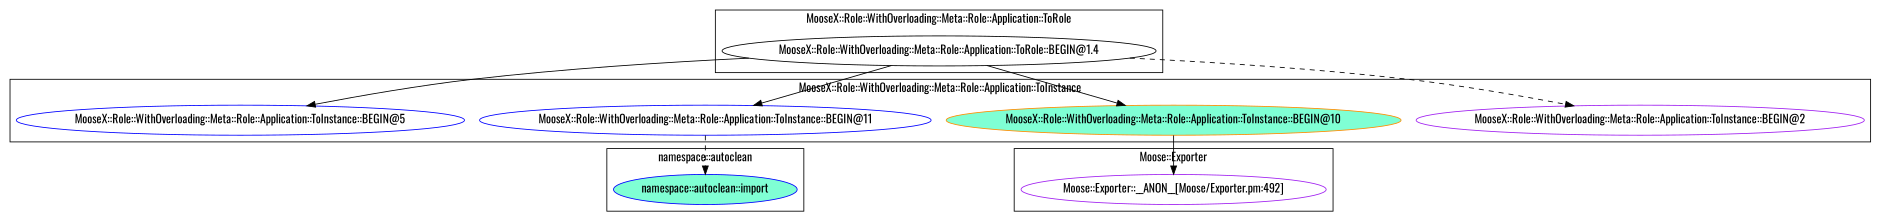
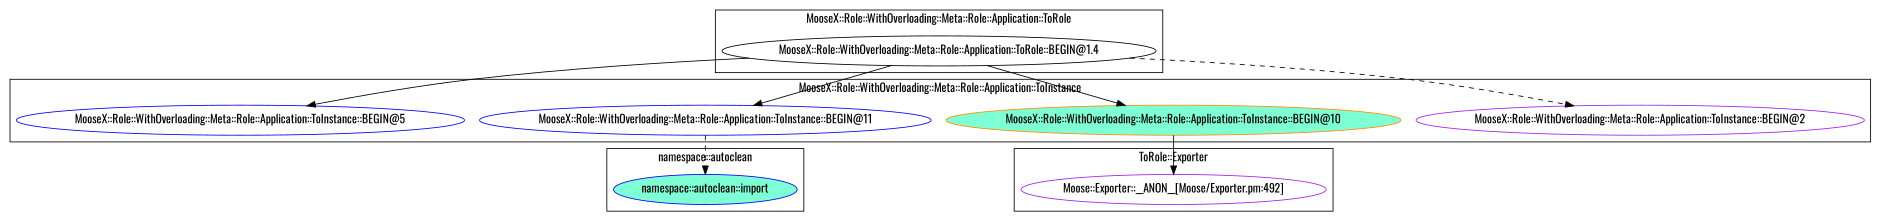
(1174, 158) -> (1174, 158)
